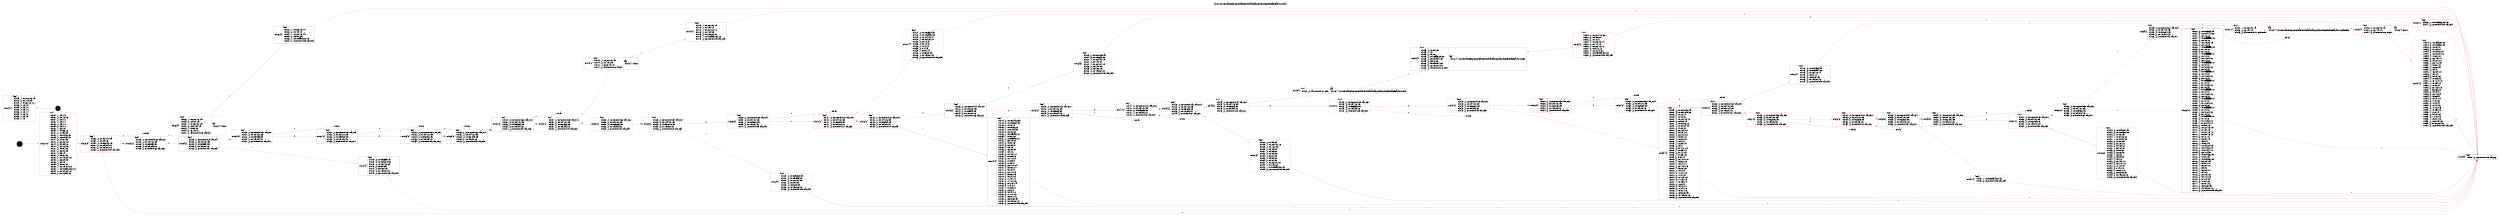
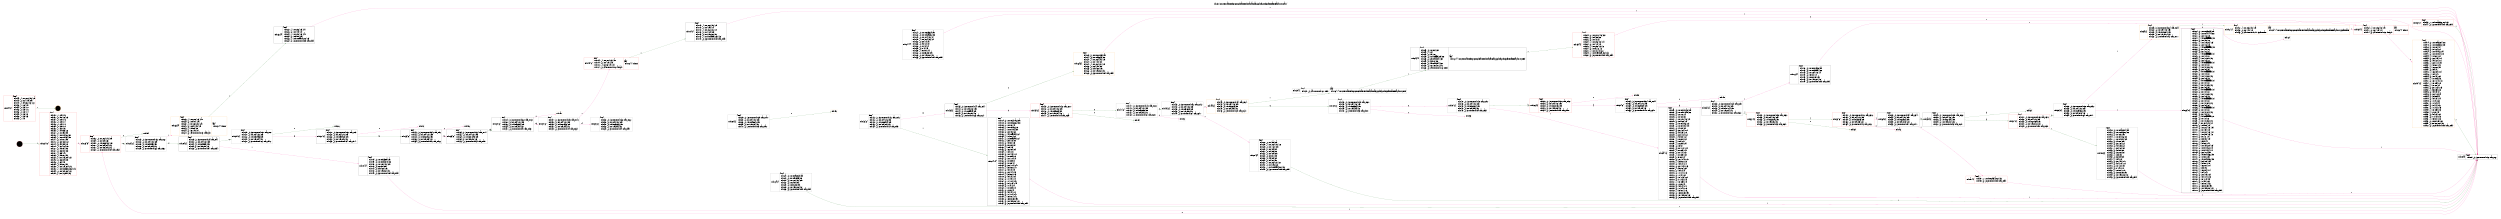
(834, 122) -> none
(664, 124) -> none
